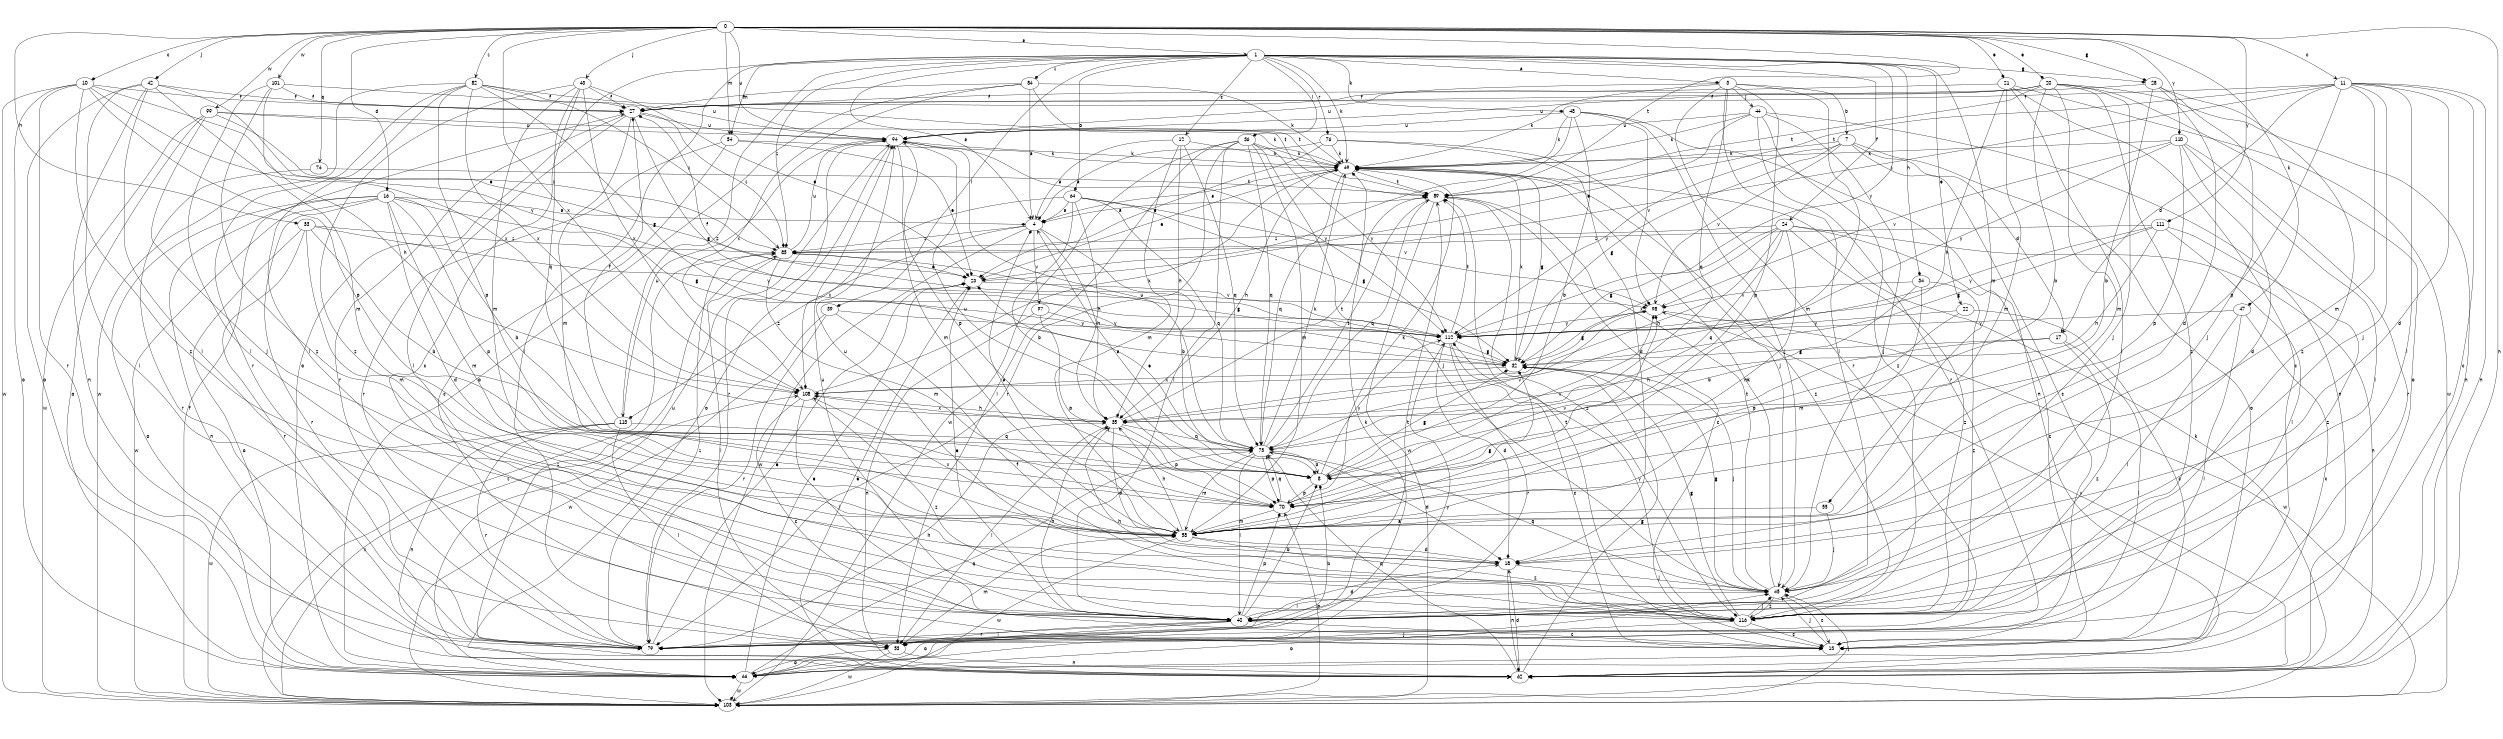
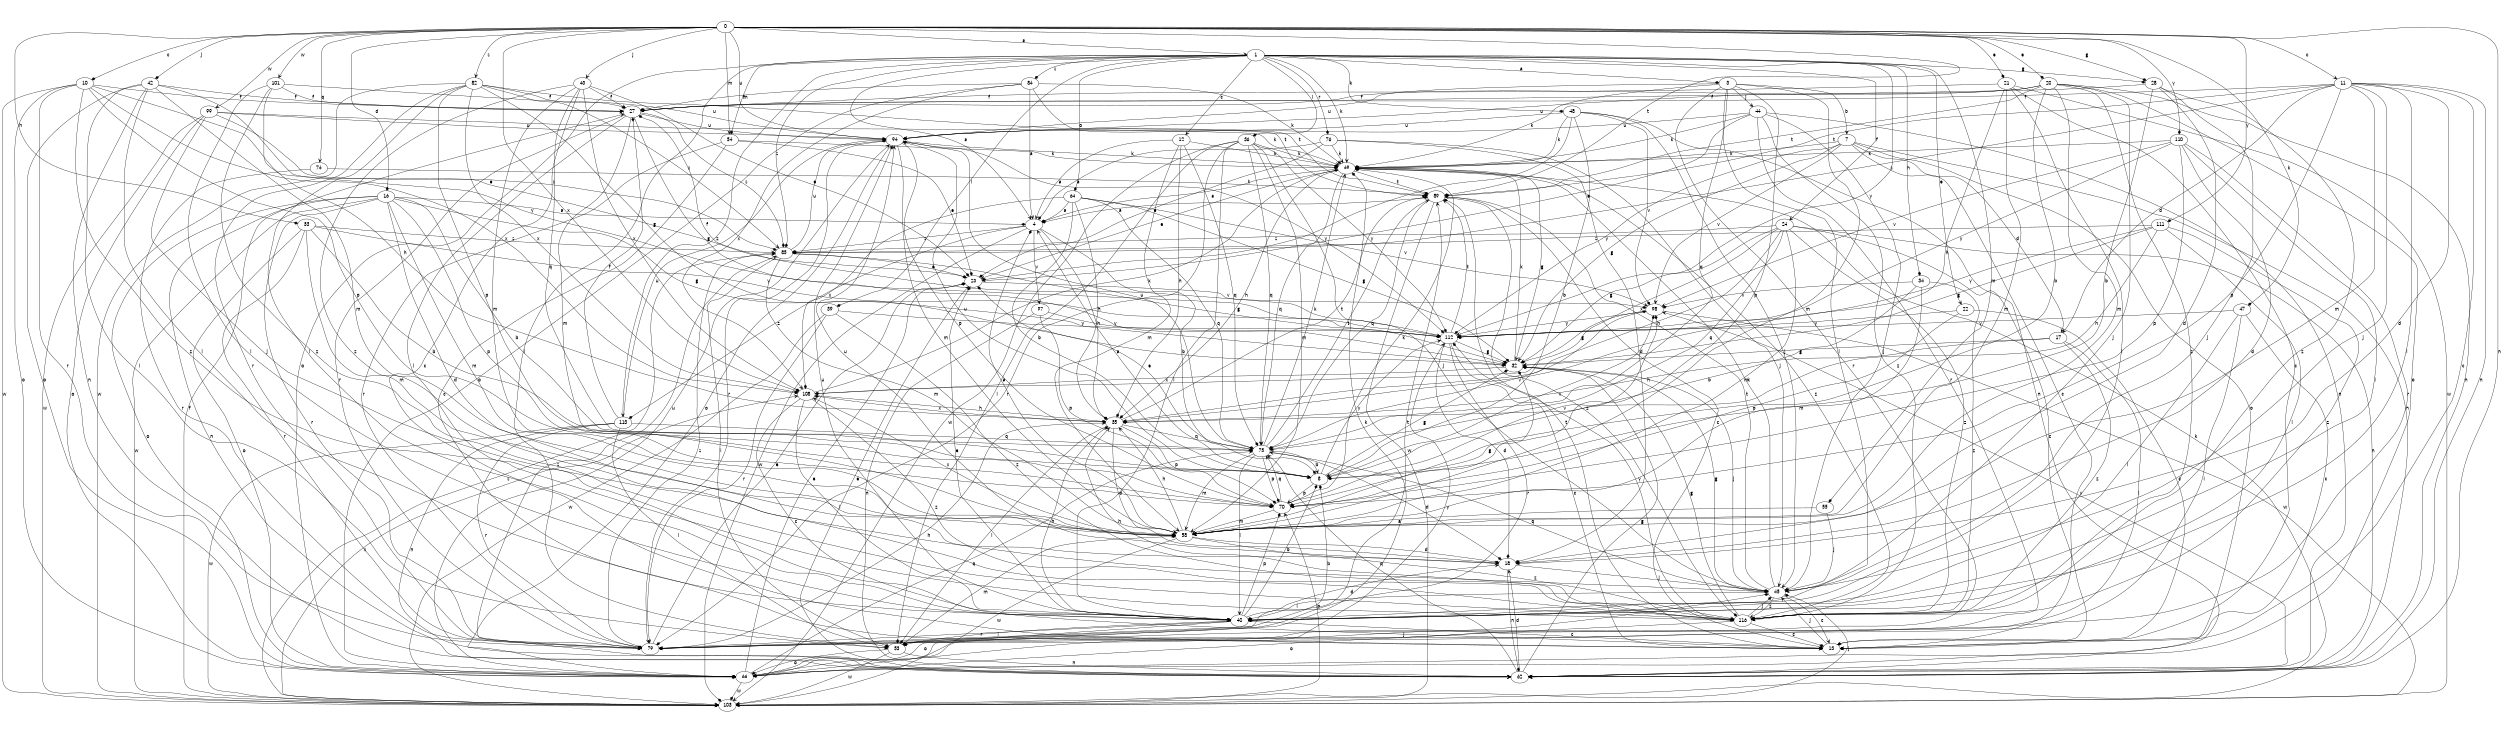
(1017, 465) -> (1017, 465)
none -> (2371, 622)
